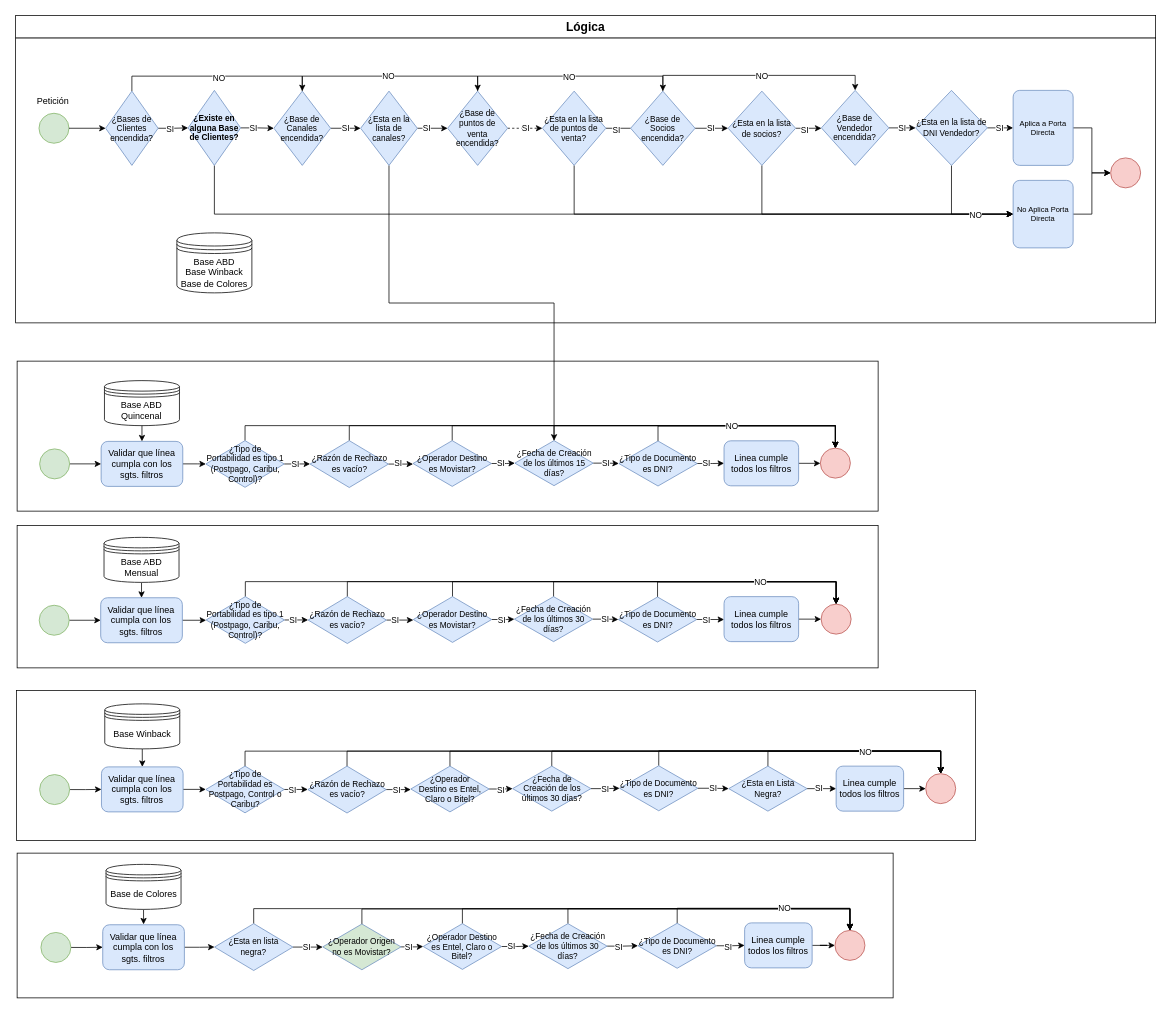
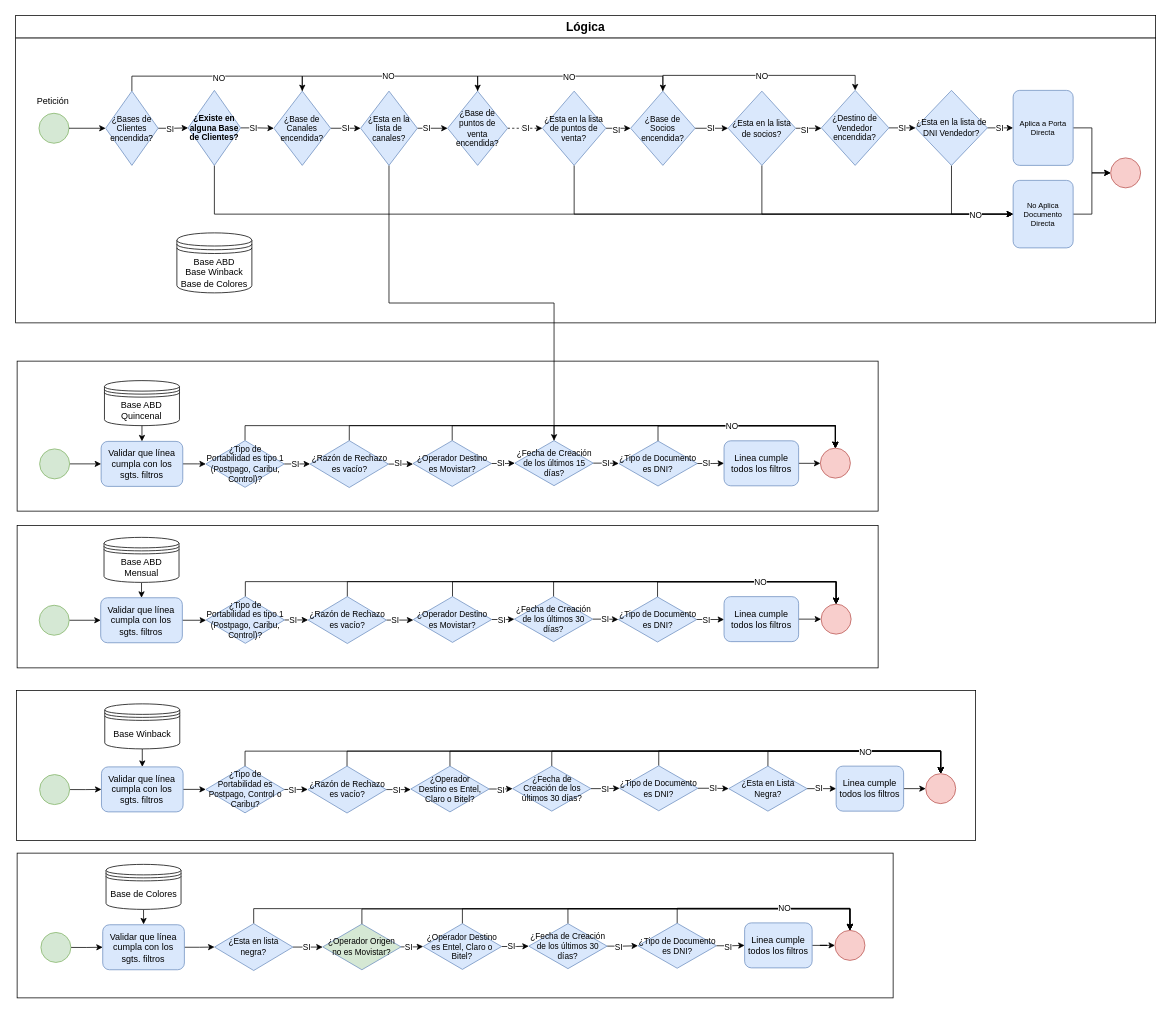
(626, 128) -> (623, 128)
(855, 128) -> (855, 128)
(1043, 214) -> (1043, 214)
